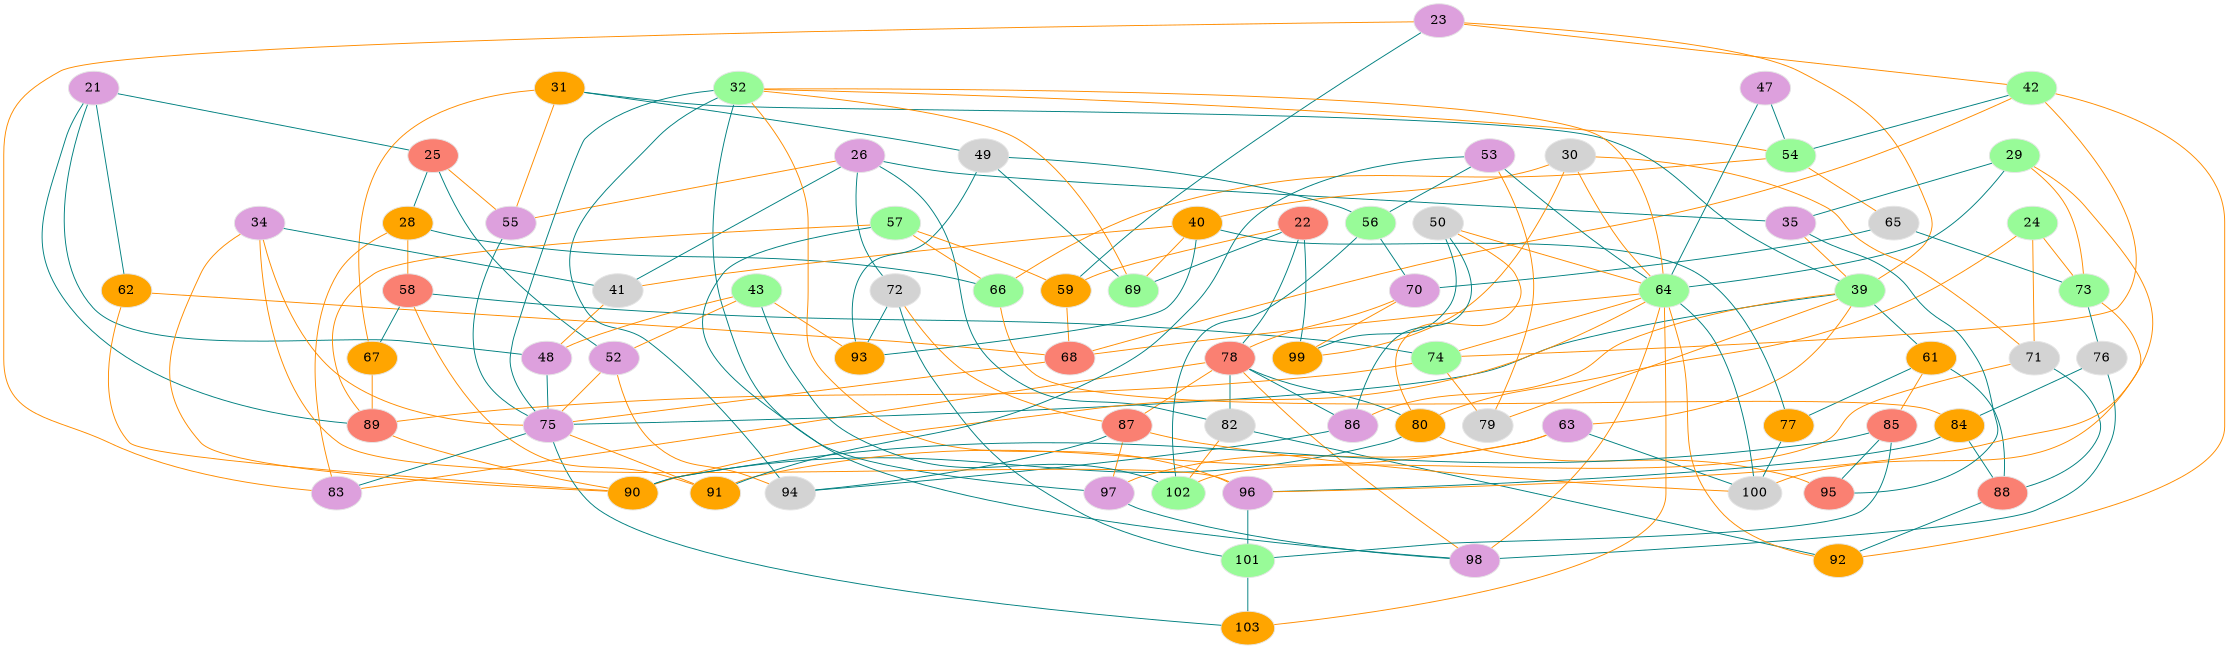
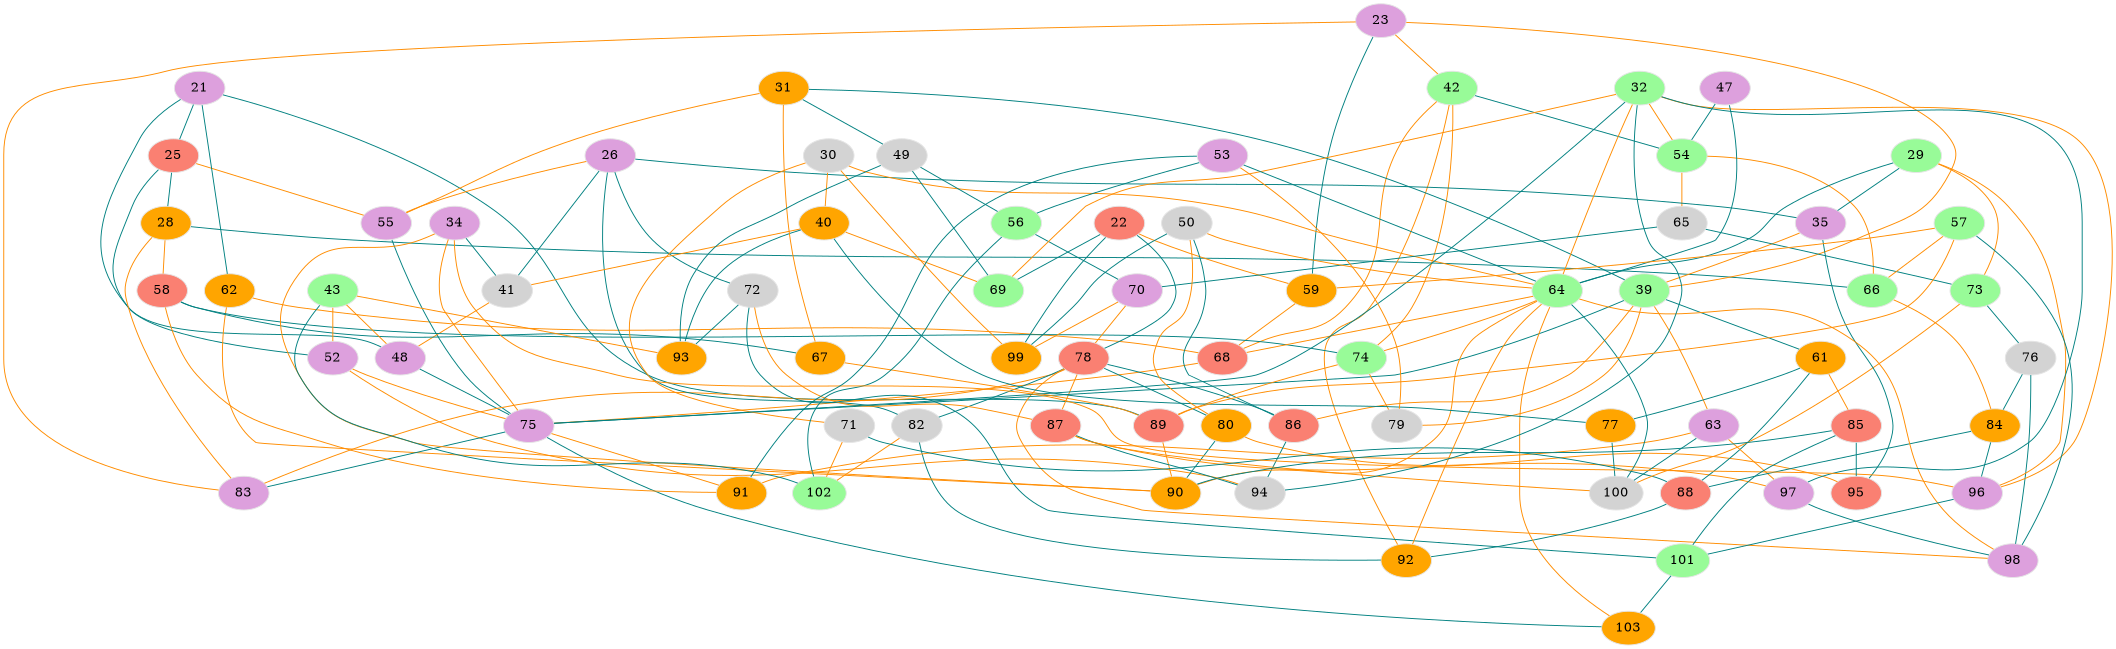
(2032, 223) -> none
(1353, 426) -> (1294, 426)
